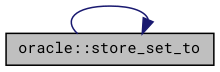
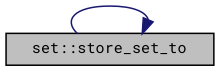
(110, 49) -> (110, 49)
